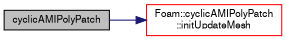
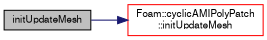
(57, 20) -> (47, 20)
